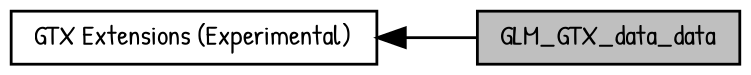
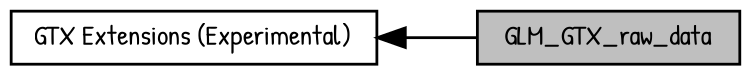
(609, 38) -> (609, 38)
